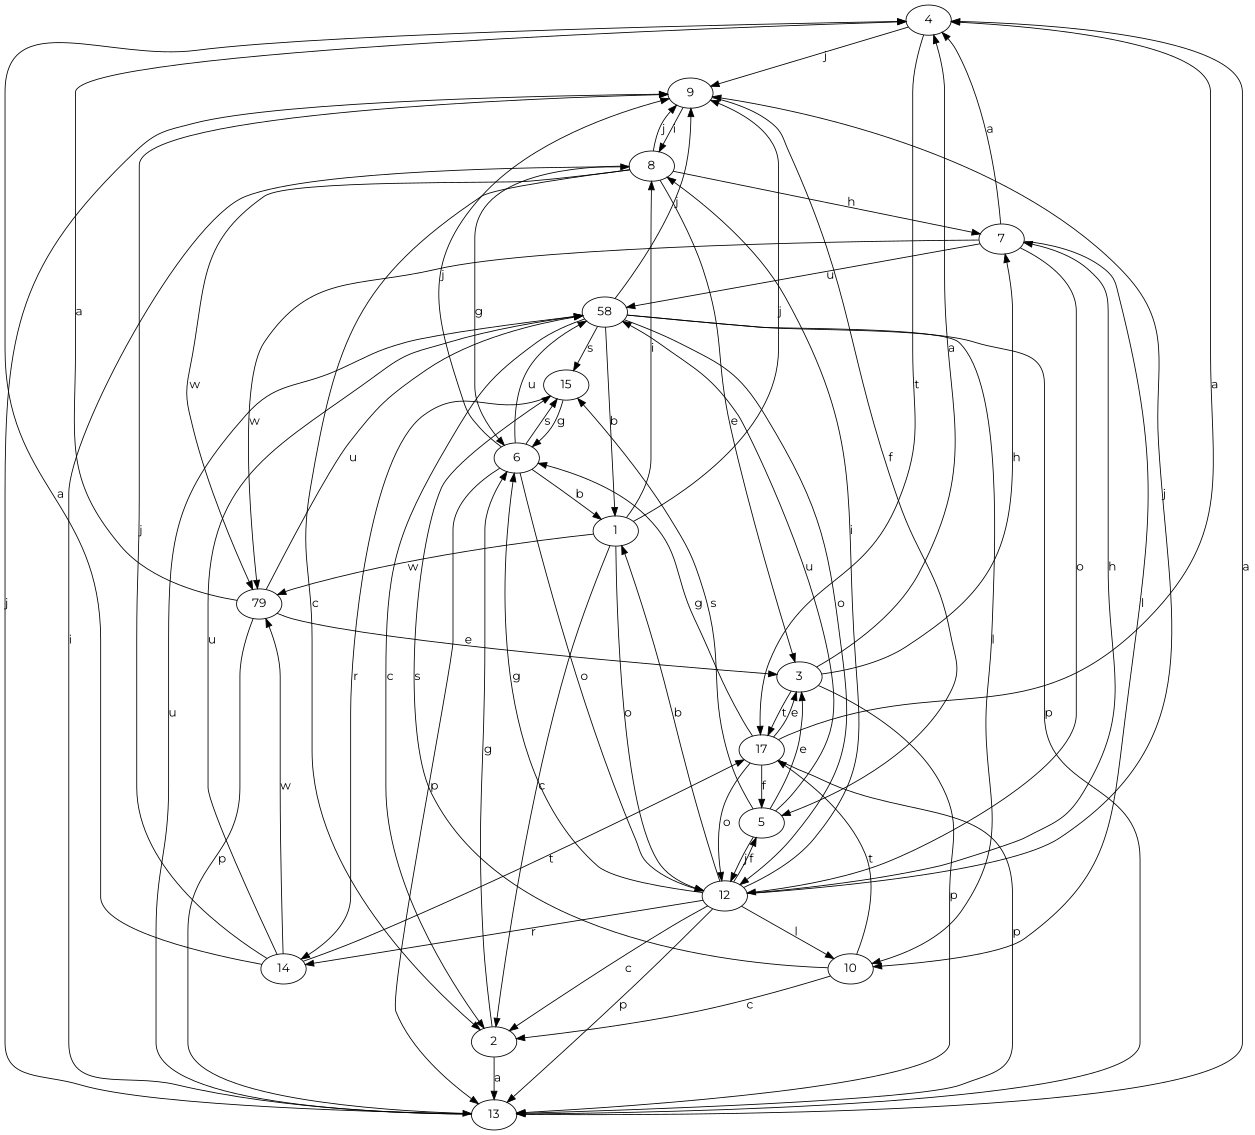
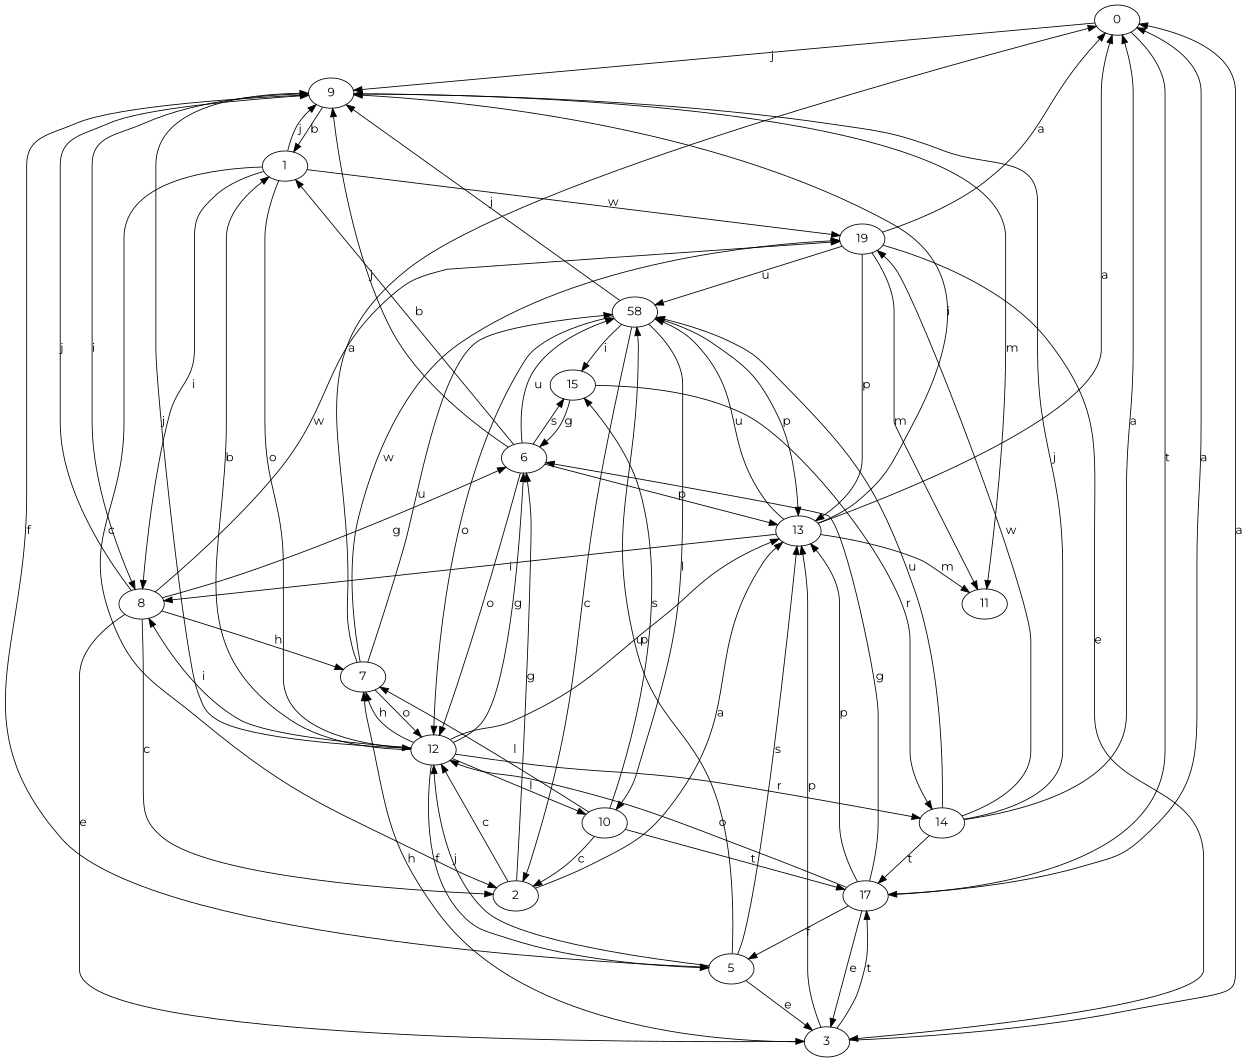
(929, 20) -> (1117, 20)
(590, 349) -> (606, 349)
(610, 417) -> (310, 126)
(704, 592) -> (773, 756)
(7, 604) -> (949, 312)
(259, 604) -> (862, 239)
none -> (985, 604)
(1134, 646) -> (489, 750)
(611, 964) -> (477, 827)
